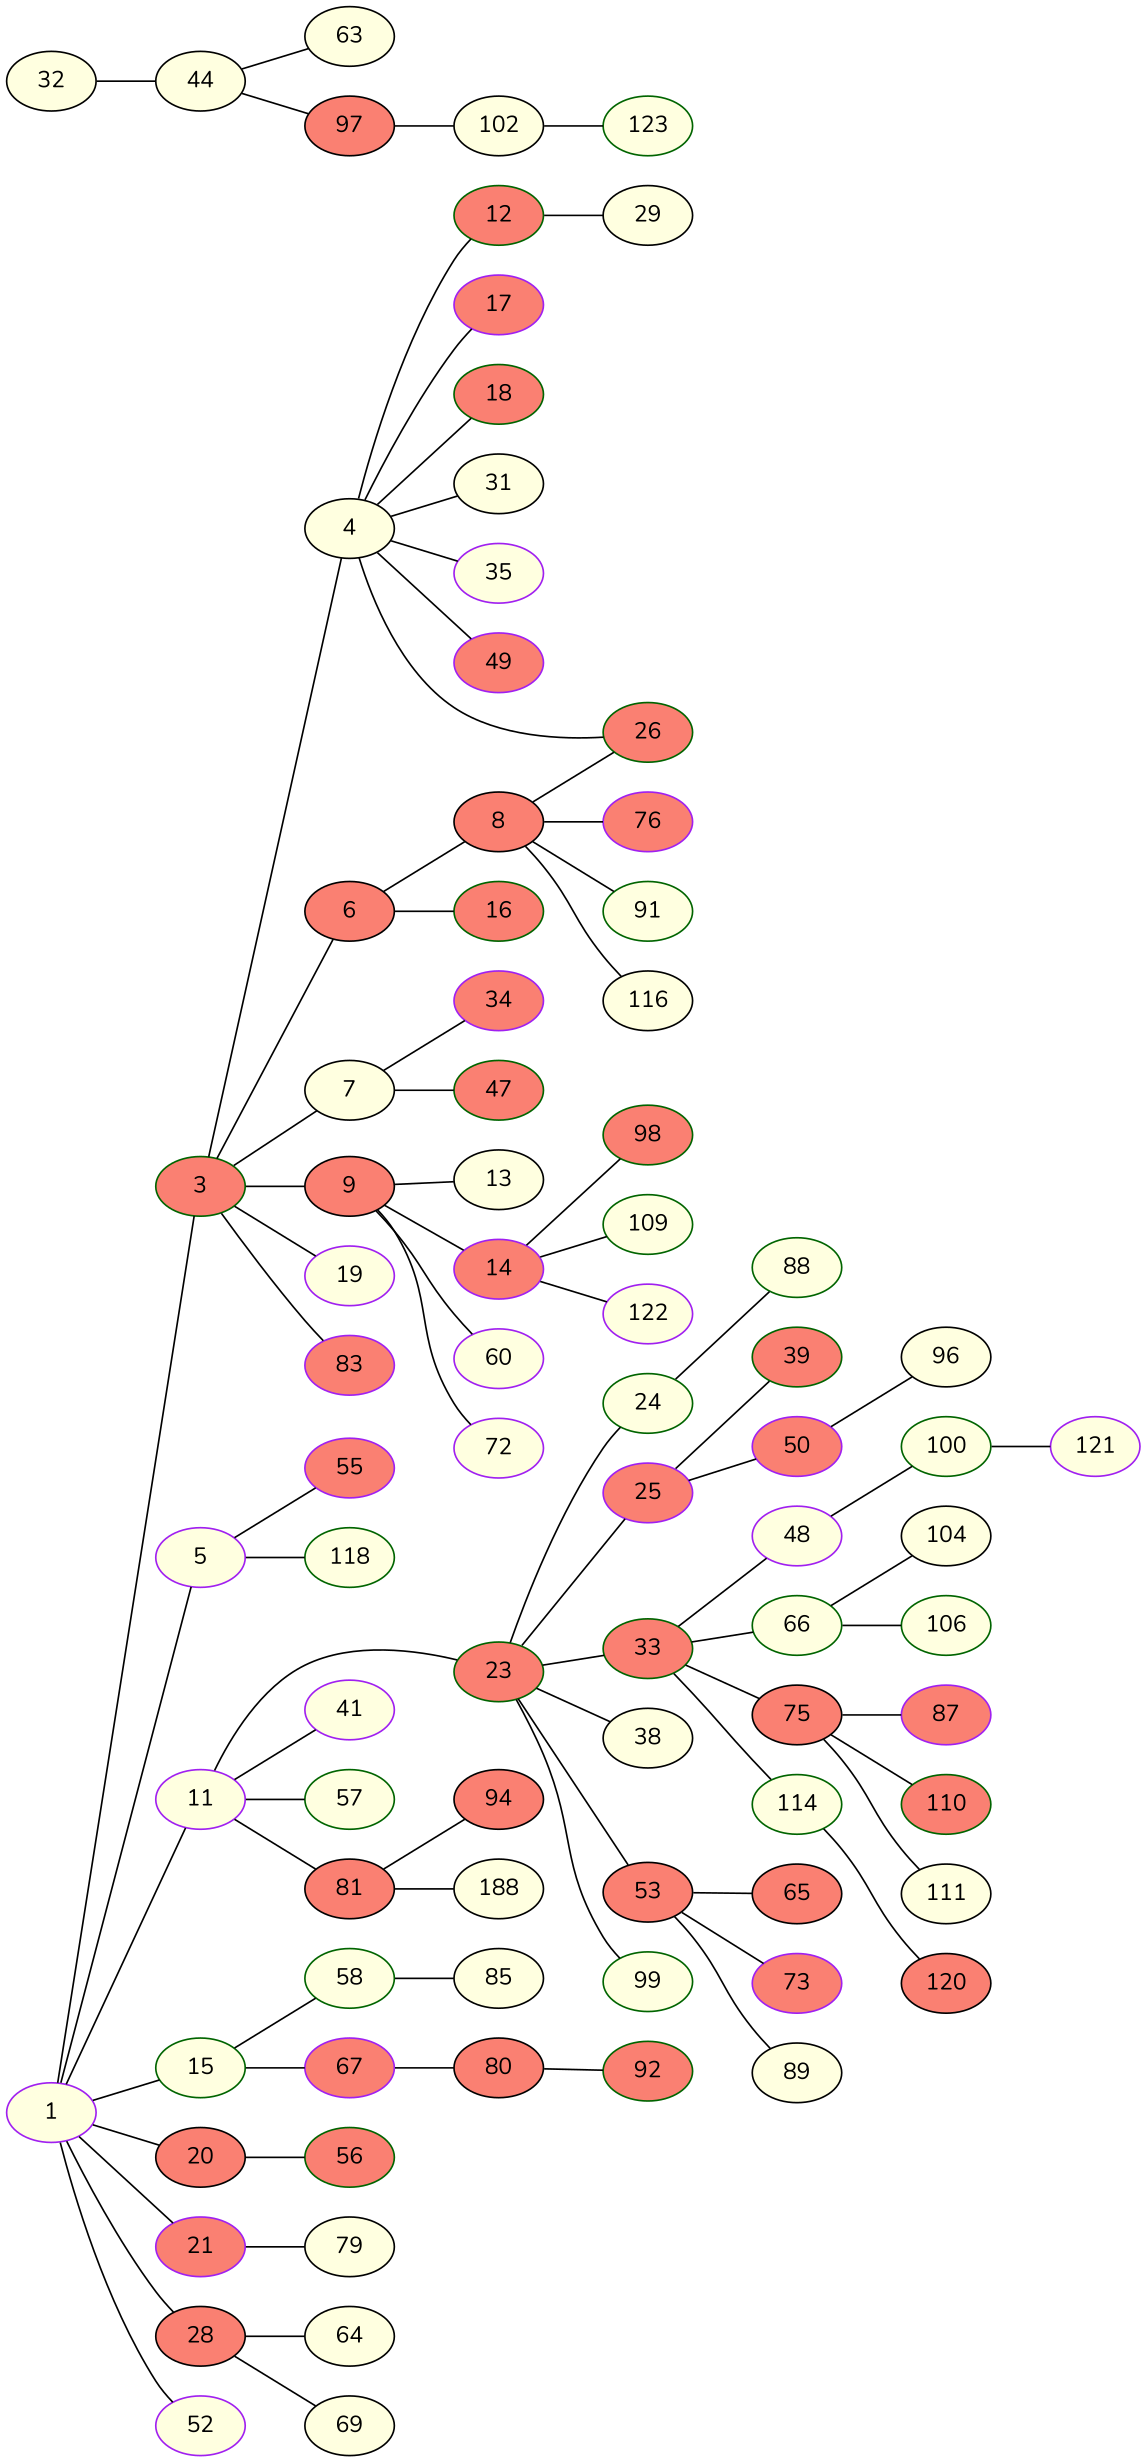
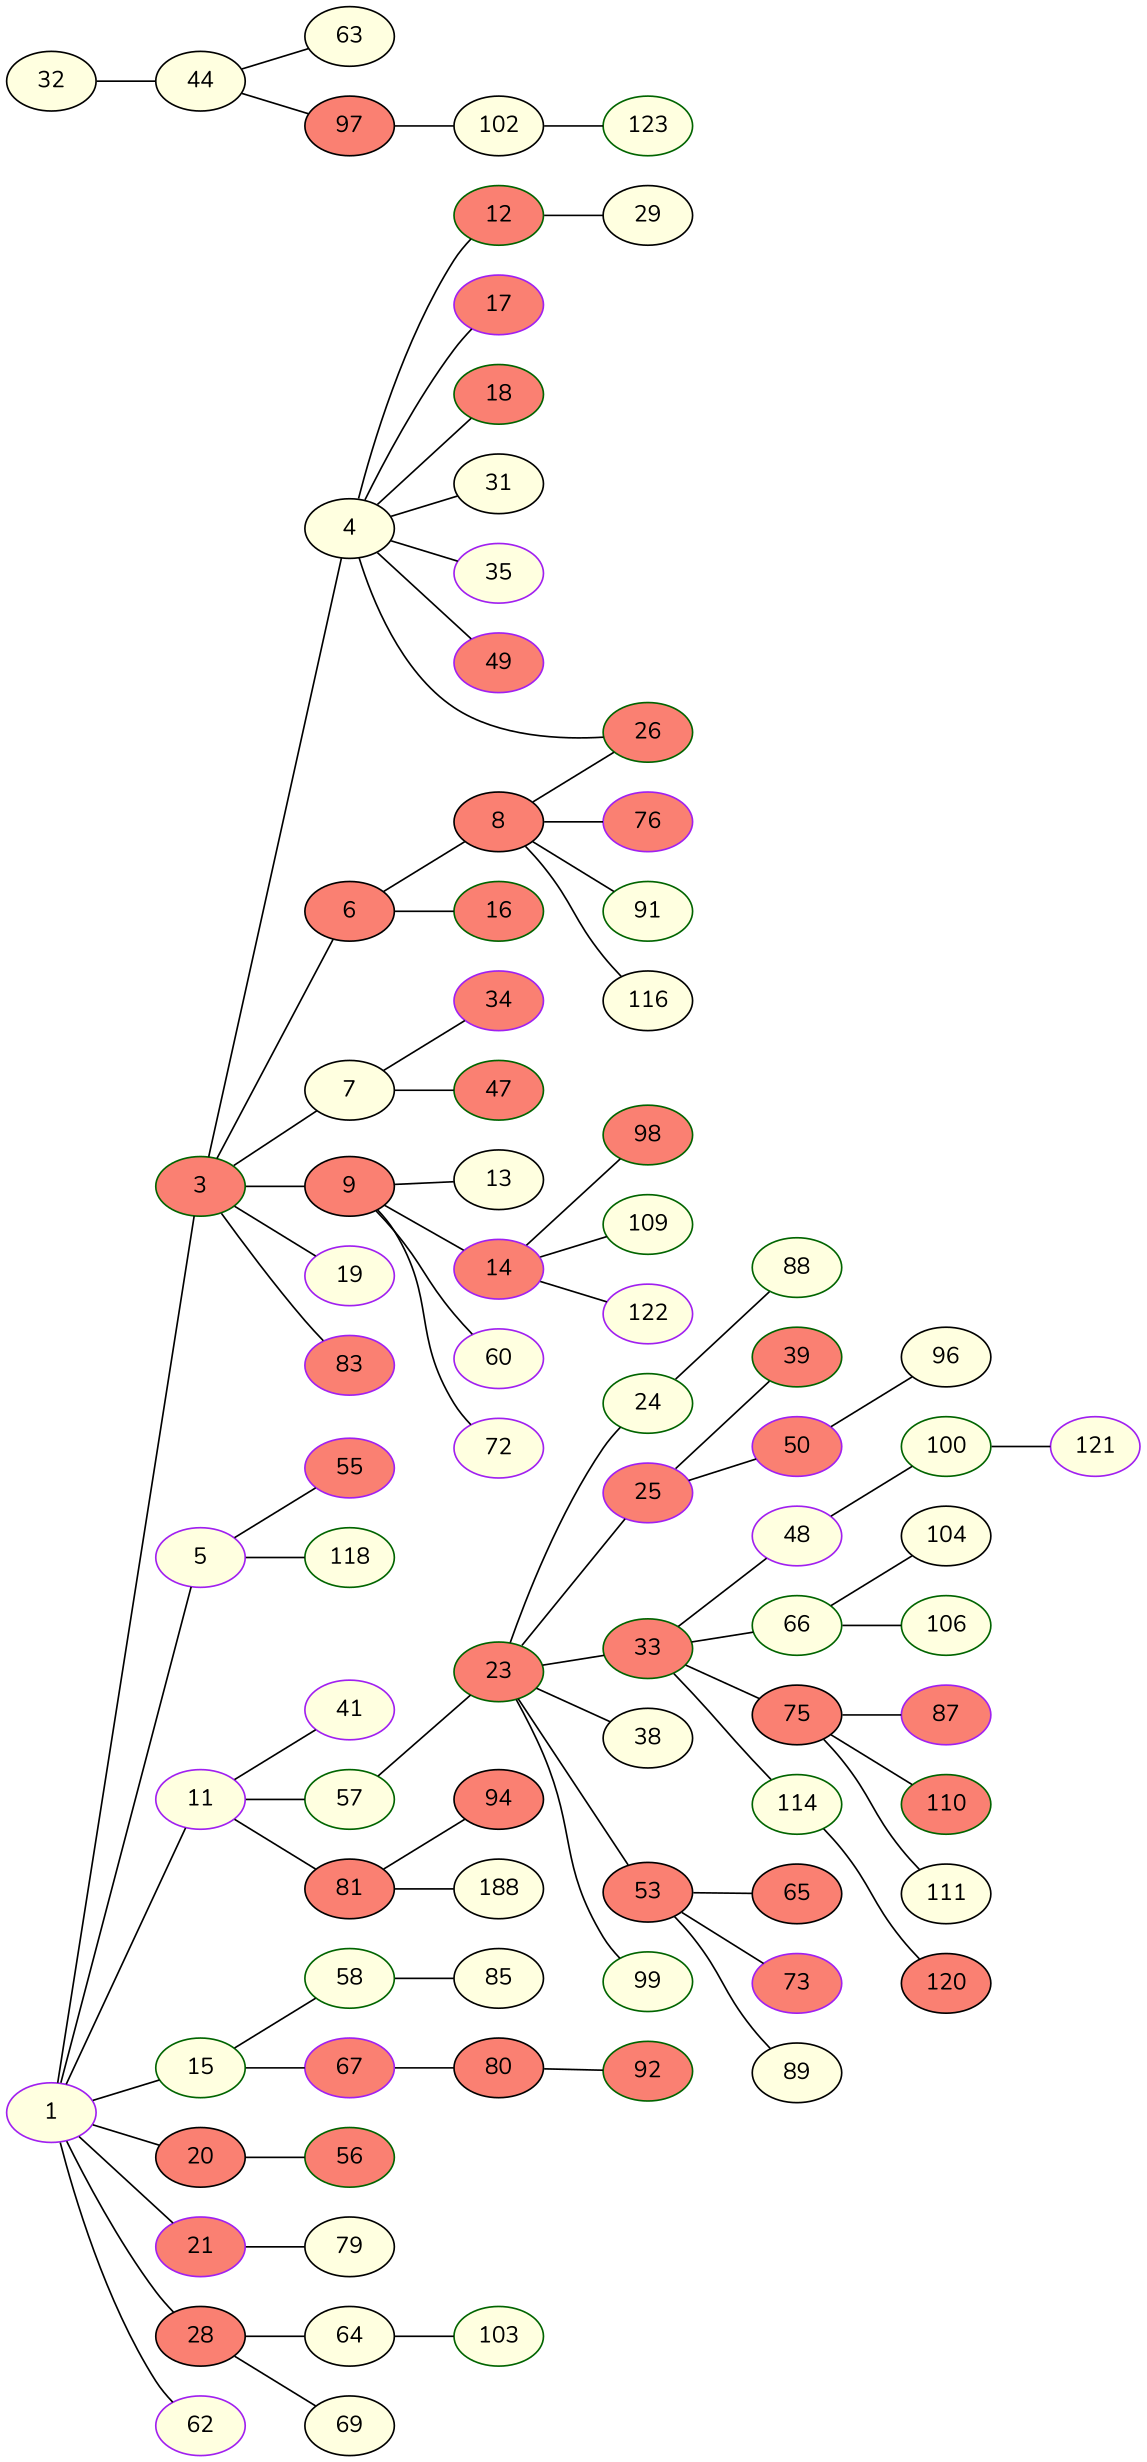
(312, 1663) -> (424, 1736)
none -> (499, 2336)
(200, 2426) -> (200, 2426)
